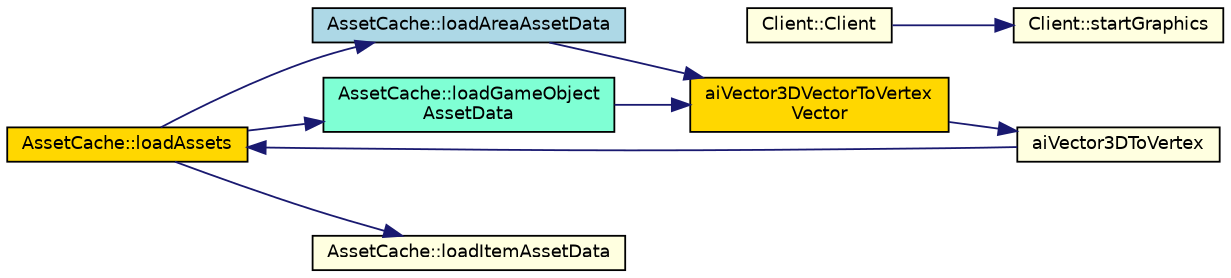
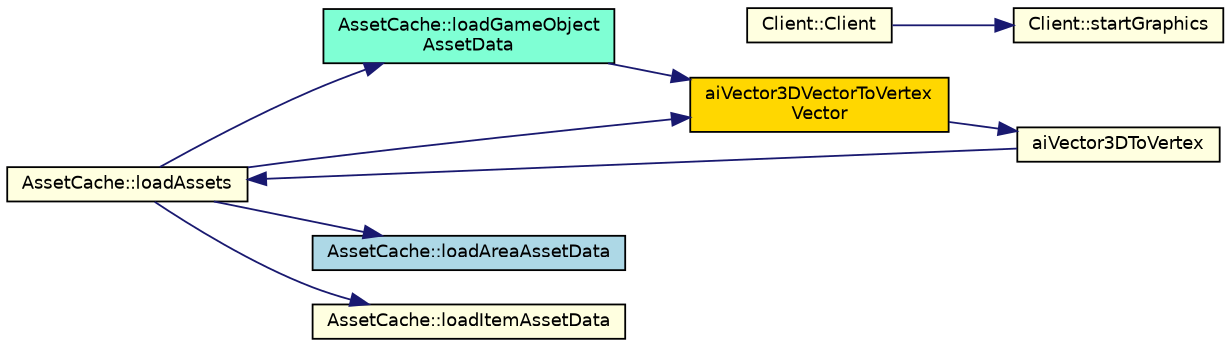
(617, 58) -> (460, 142)
(127, 145) -> (127, 184)
